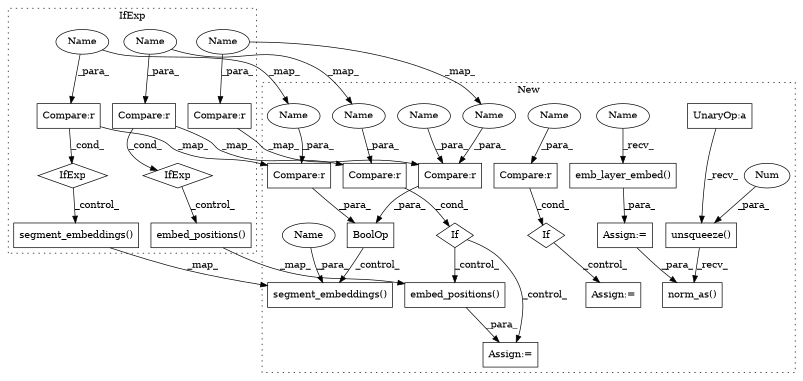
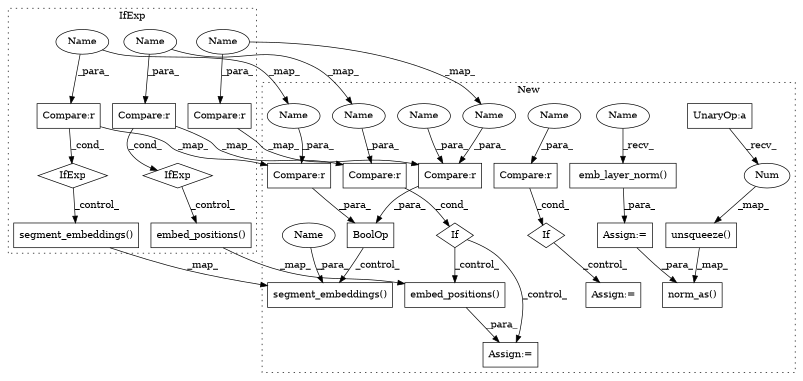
(706, 172) -> (742, 144)
(623, 176) -> (623, 176)
(753, 205) -> (753, 205)
(713, 265) -> (713, 265)
